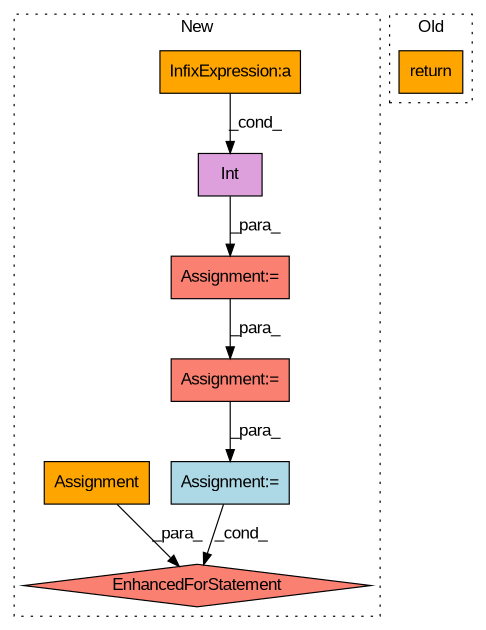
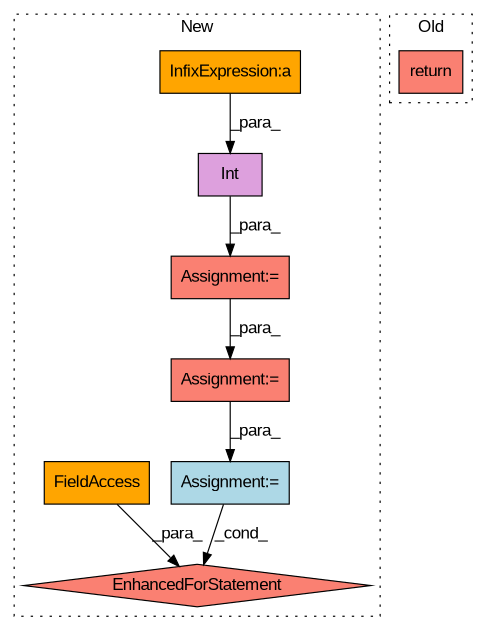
(431, 72) -> (431, 72)
(256, 123) -> (256, 123)
(97, 483) -> (97, 483)
